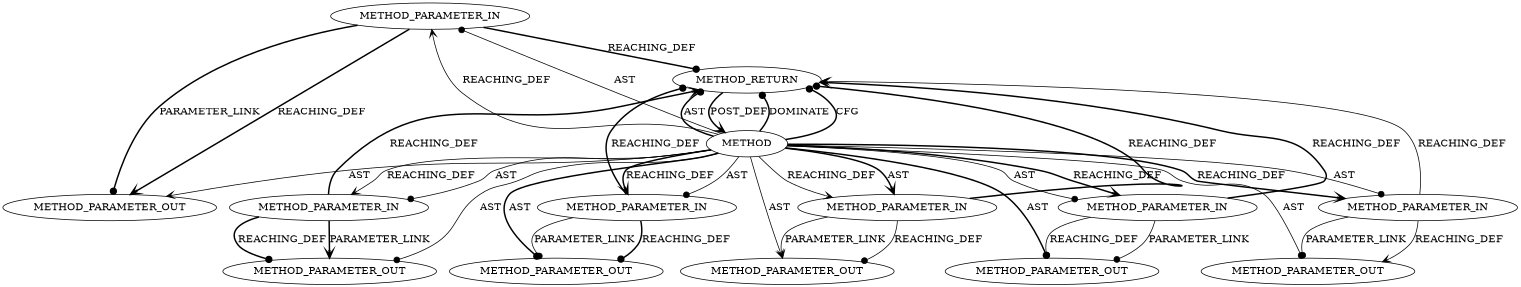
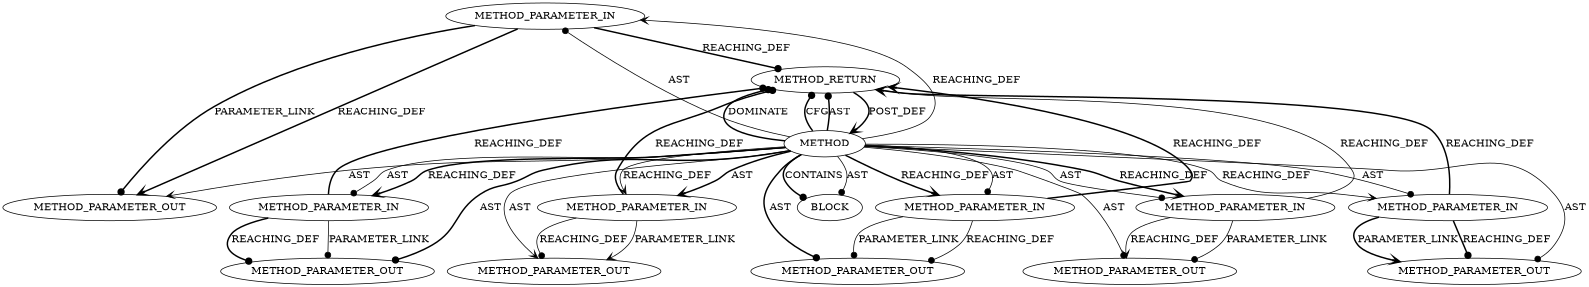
none -> (830, 208)
